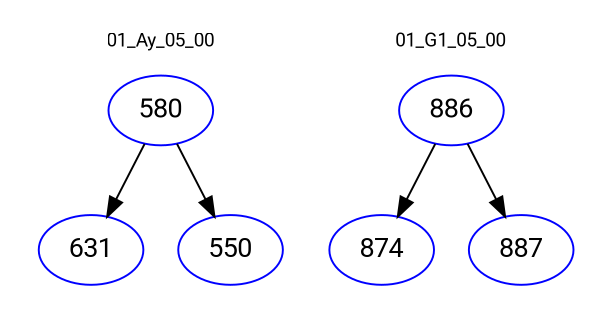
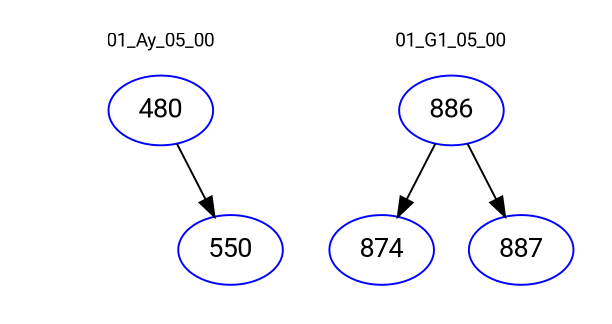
(161, 110) -> (161, 110)
(91, 250) -> none
